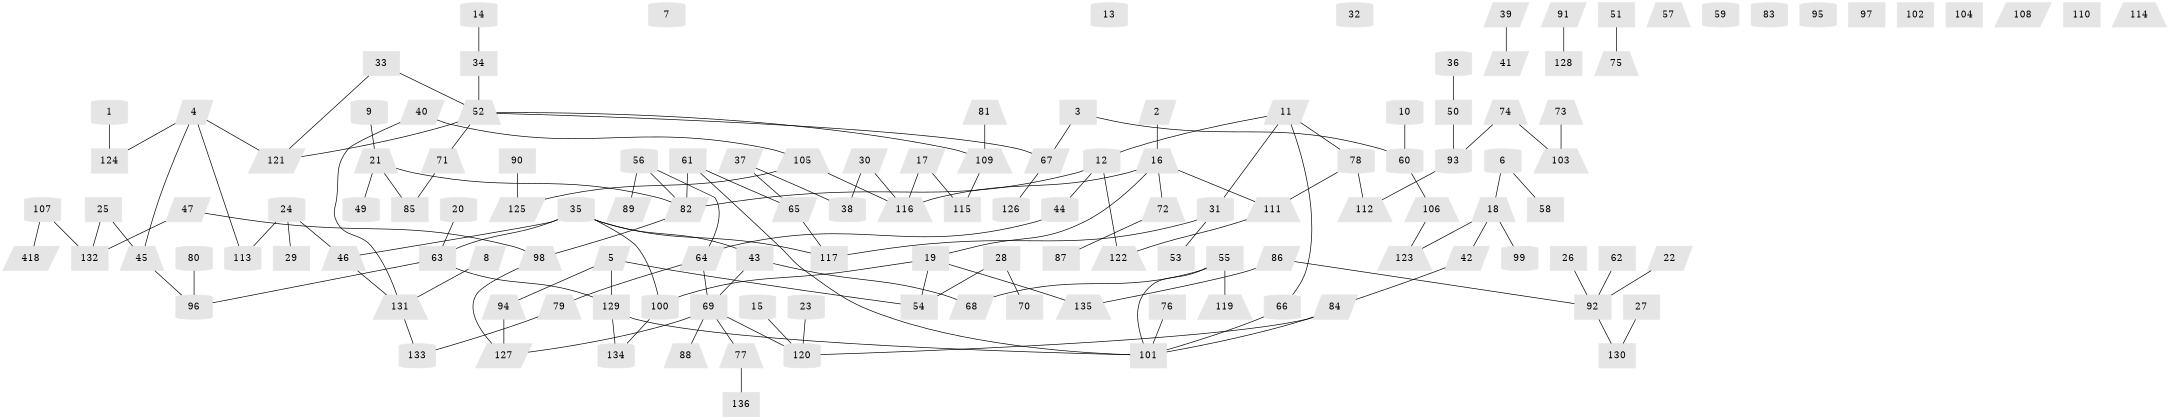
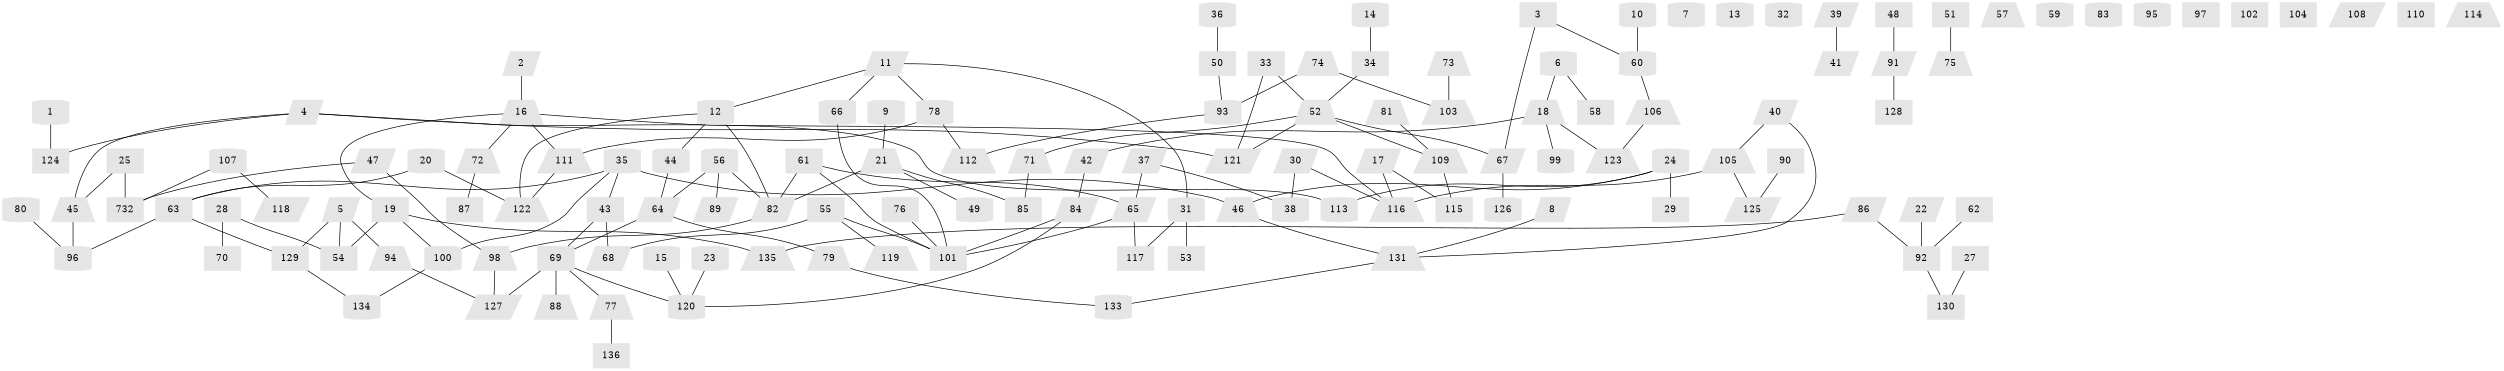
none -> (1894, 15)
none -> (467, 182)
(724, 239) -> none
(31, 258) -> (281, 210)
(90, 258) -> (125, 210)
(1568, 258) -> none
(879, 345) -> (1047, 237)
